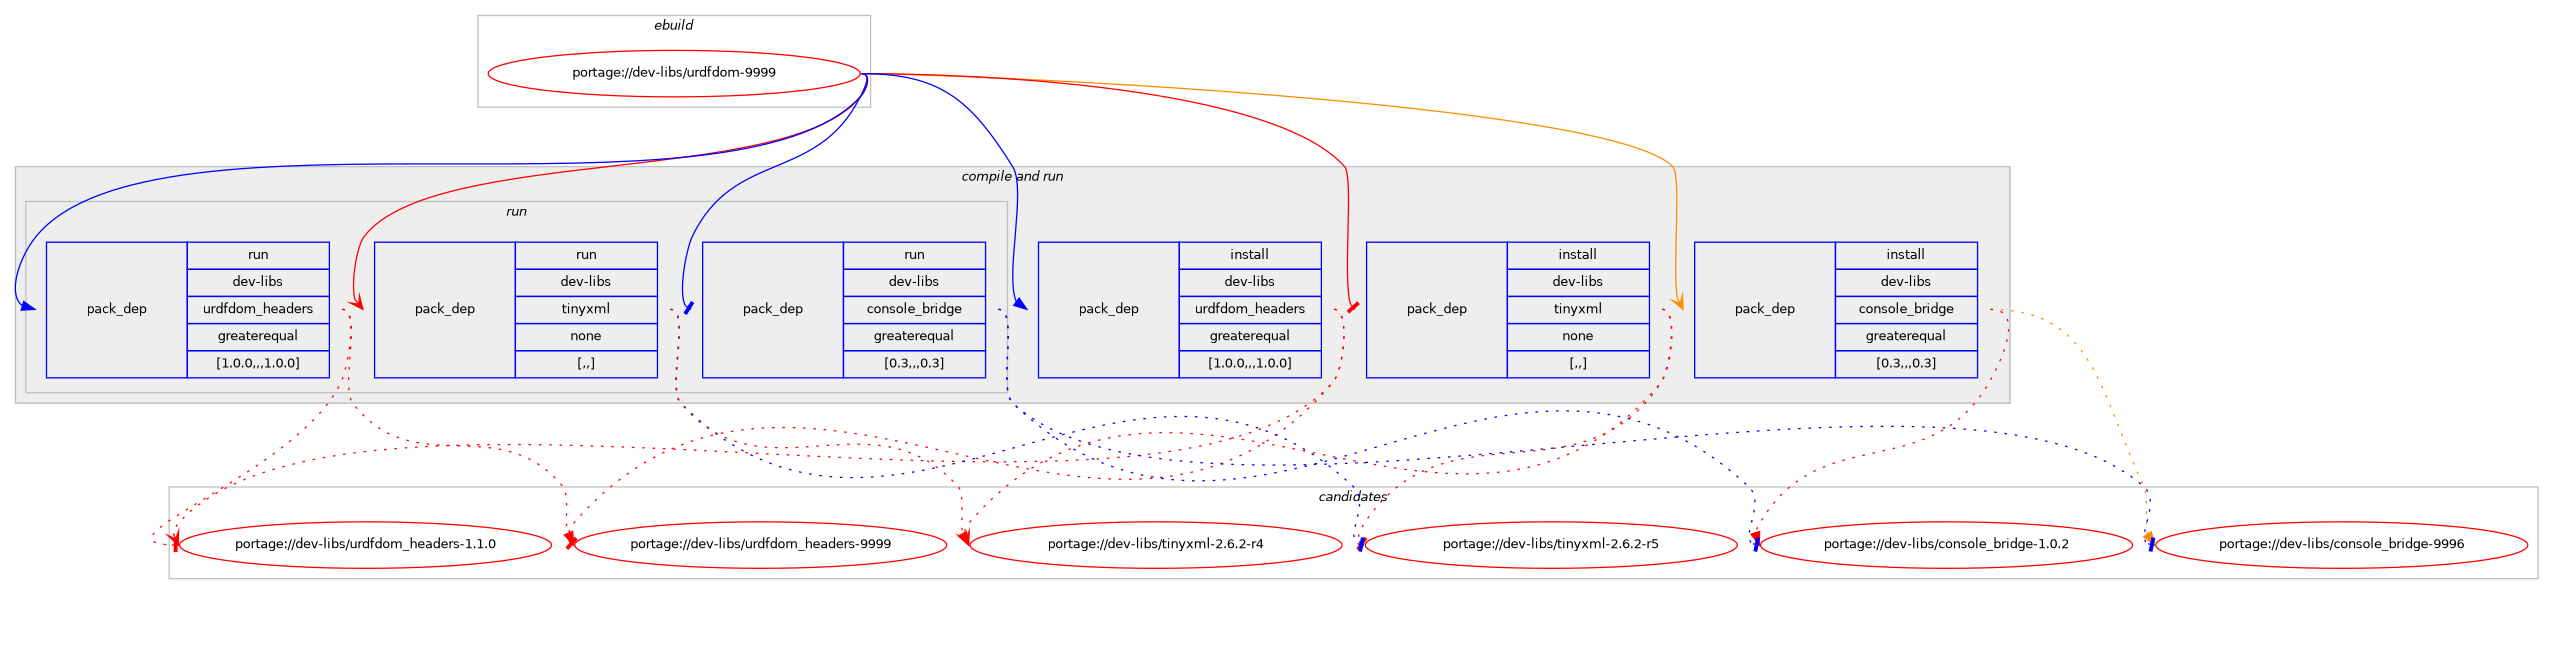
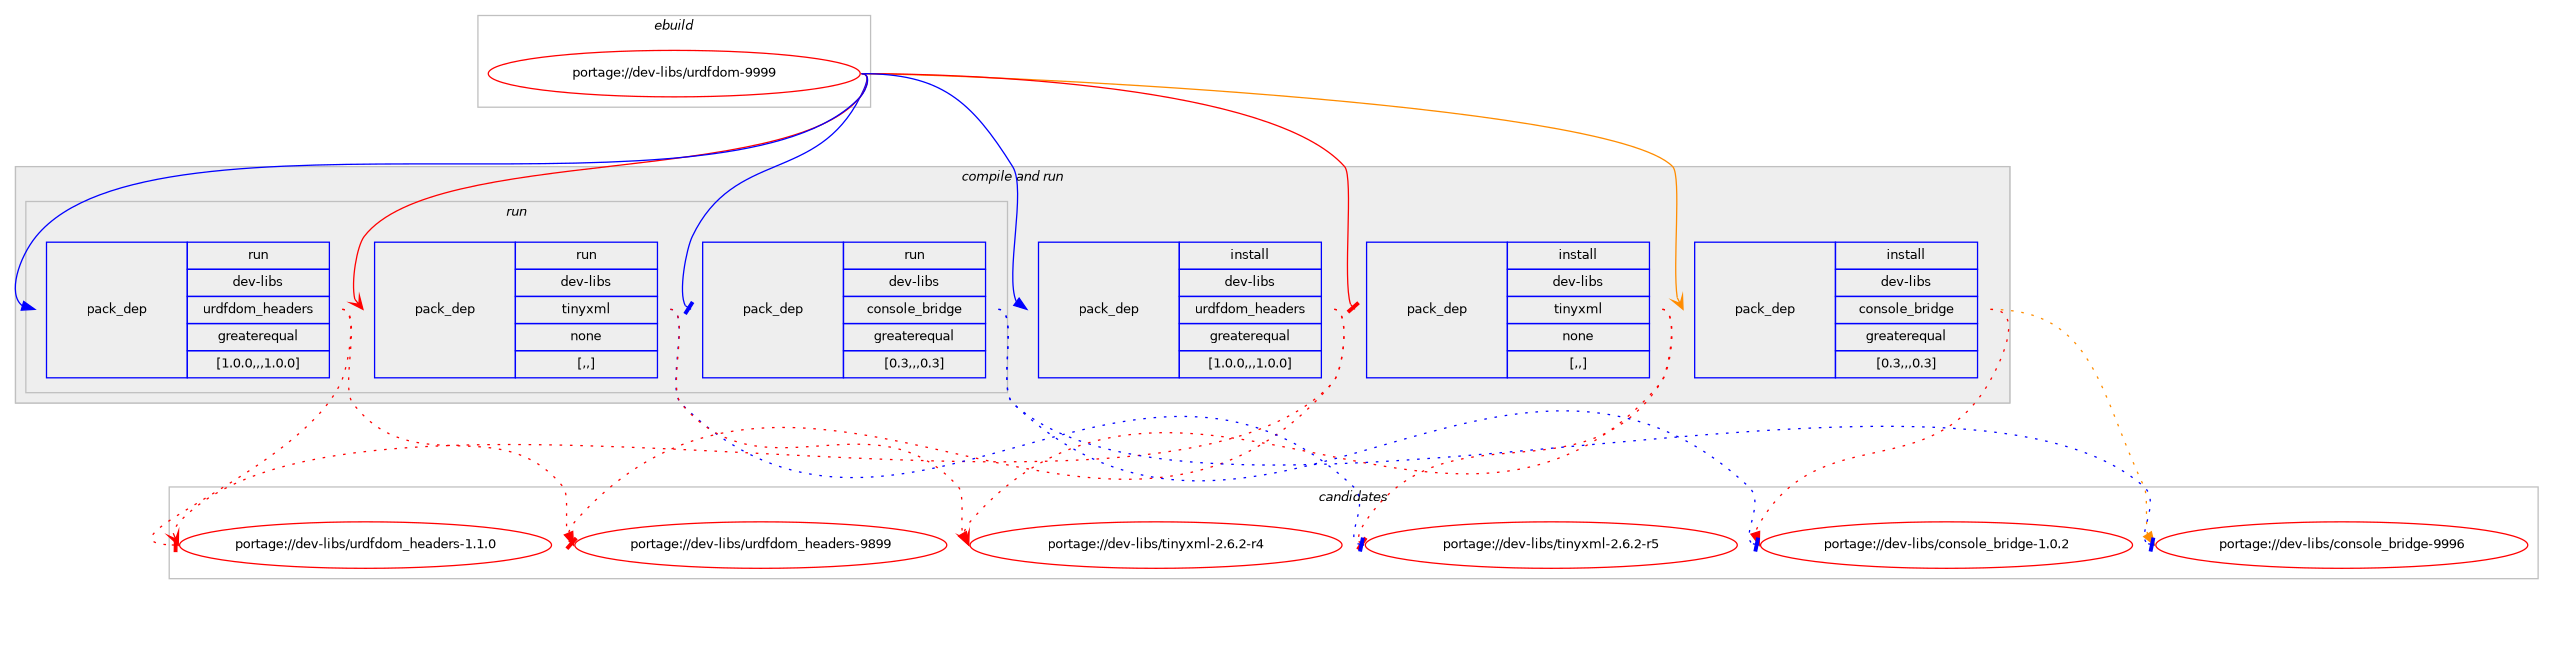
(761, 545) -> (761, 545)
